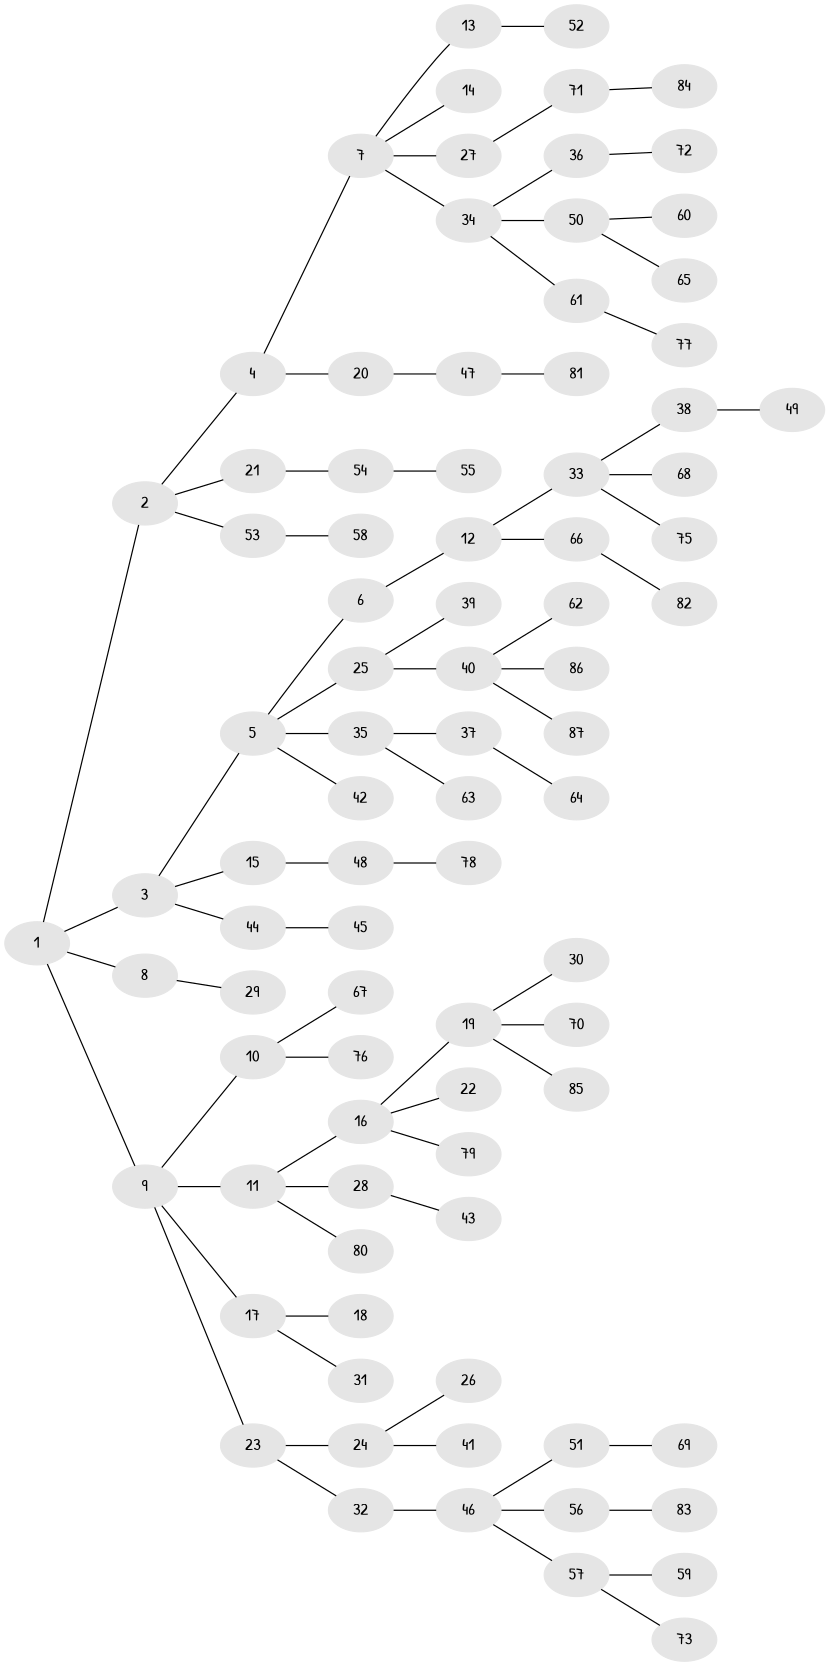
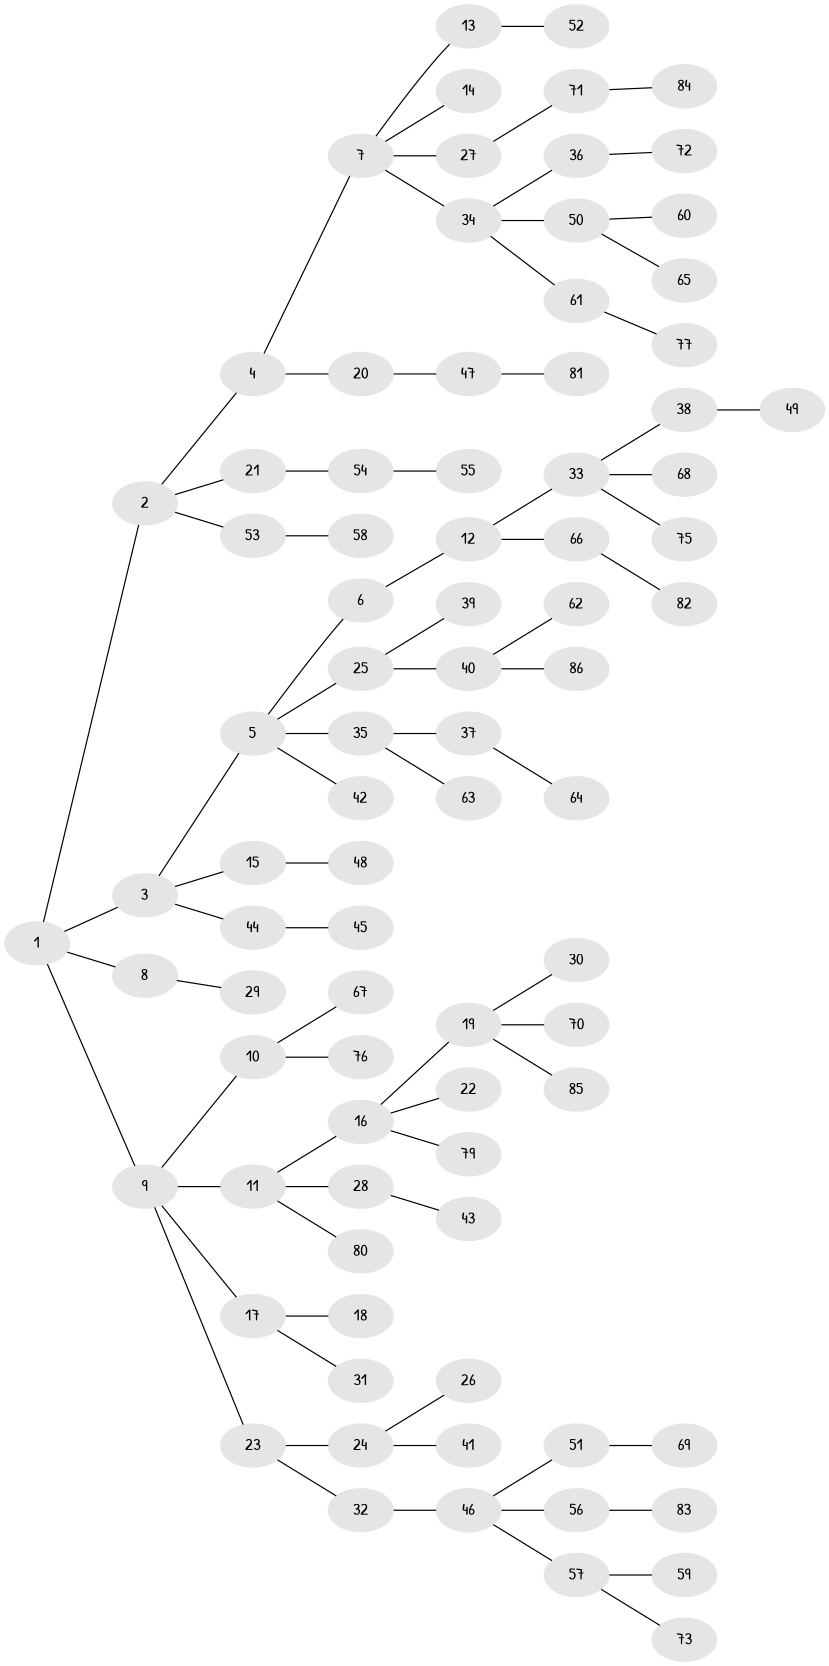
(577, 734) -> none
(469, 863) -> none
